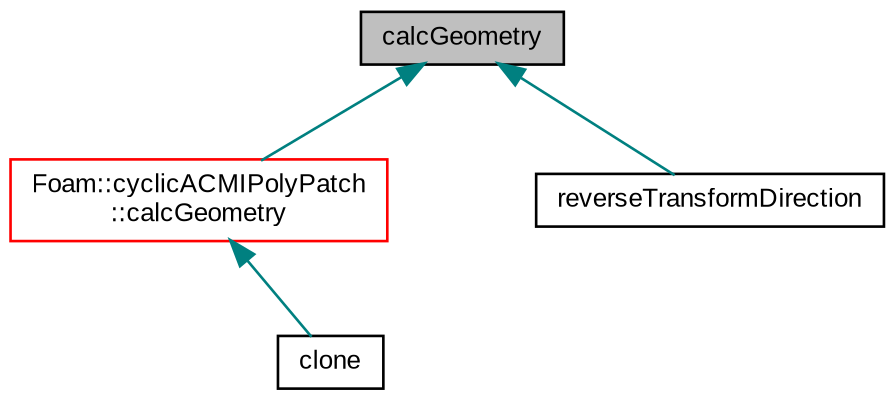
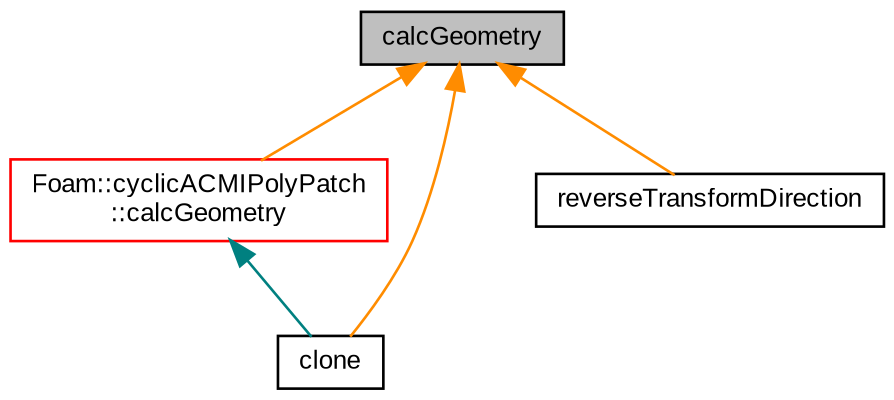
(331, 119) -> (331, 119)
(598, 127) -> (598, 127)
none -> (421, 221)
